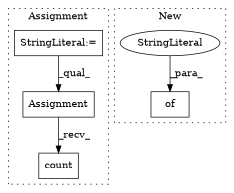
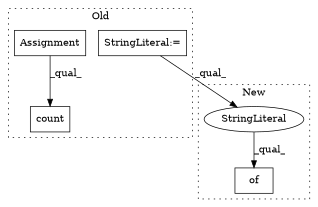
(59, 17) -> (101, 17)
(59, 70) -> (187, 74)
(186, 74) -> (270, 150)
(74, 135) -> (66, 74)
